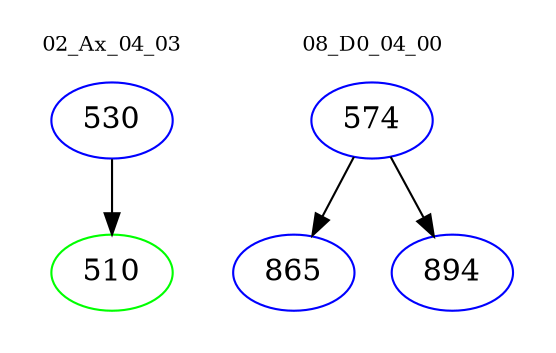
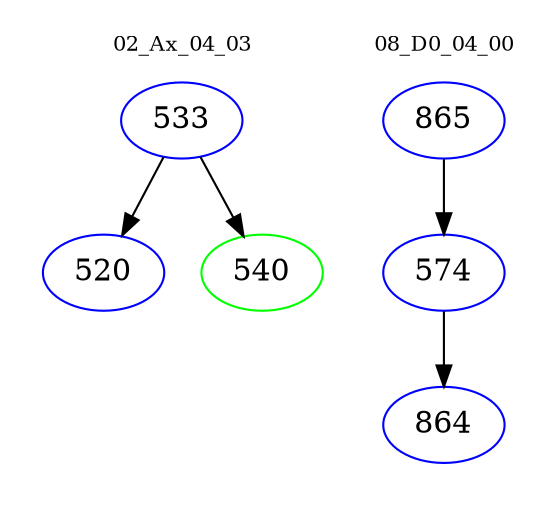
(112, 120) -> (182, 120)
(338, 187) -> (444, 186)
none -> (104, 273)
(112, 273) -> (262, 273)
(452, 273) -> (444, 425)
